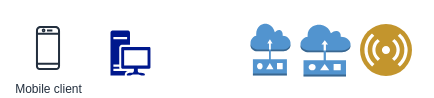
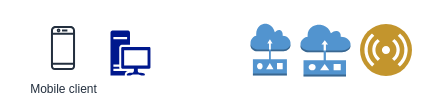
(48, 48) -> (63, 48)
